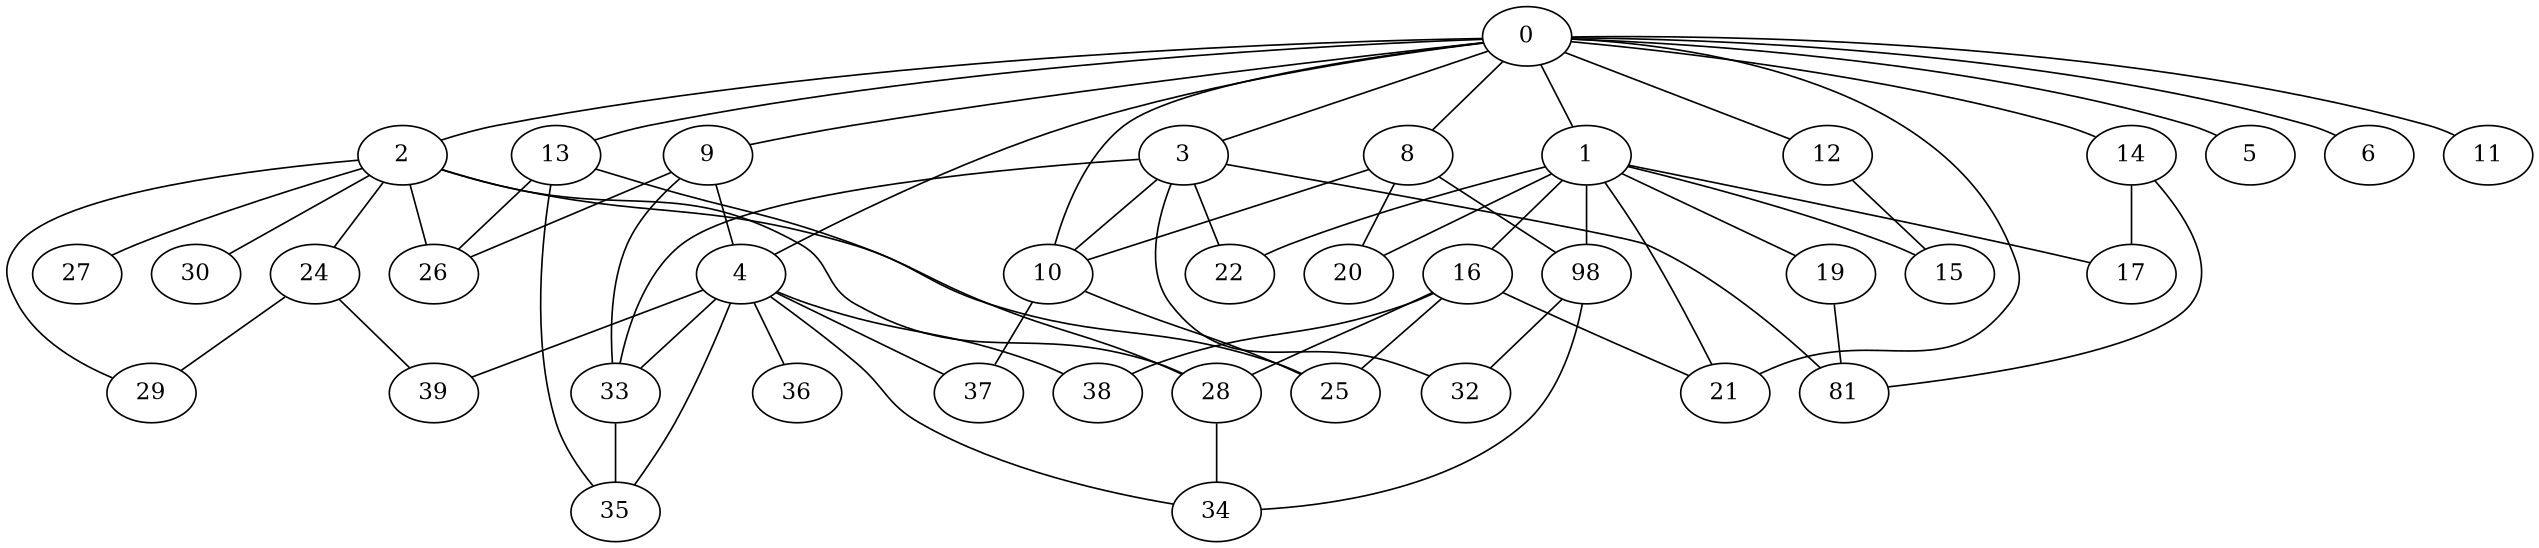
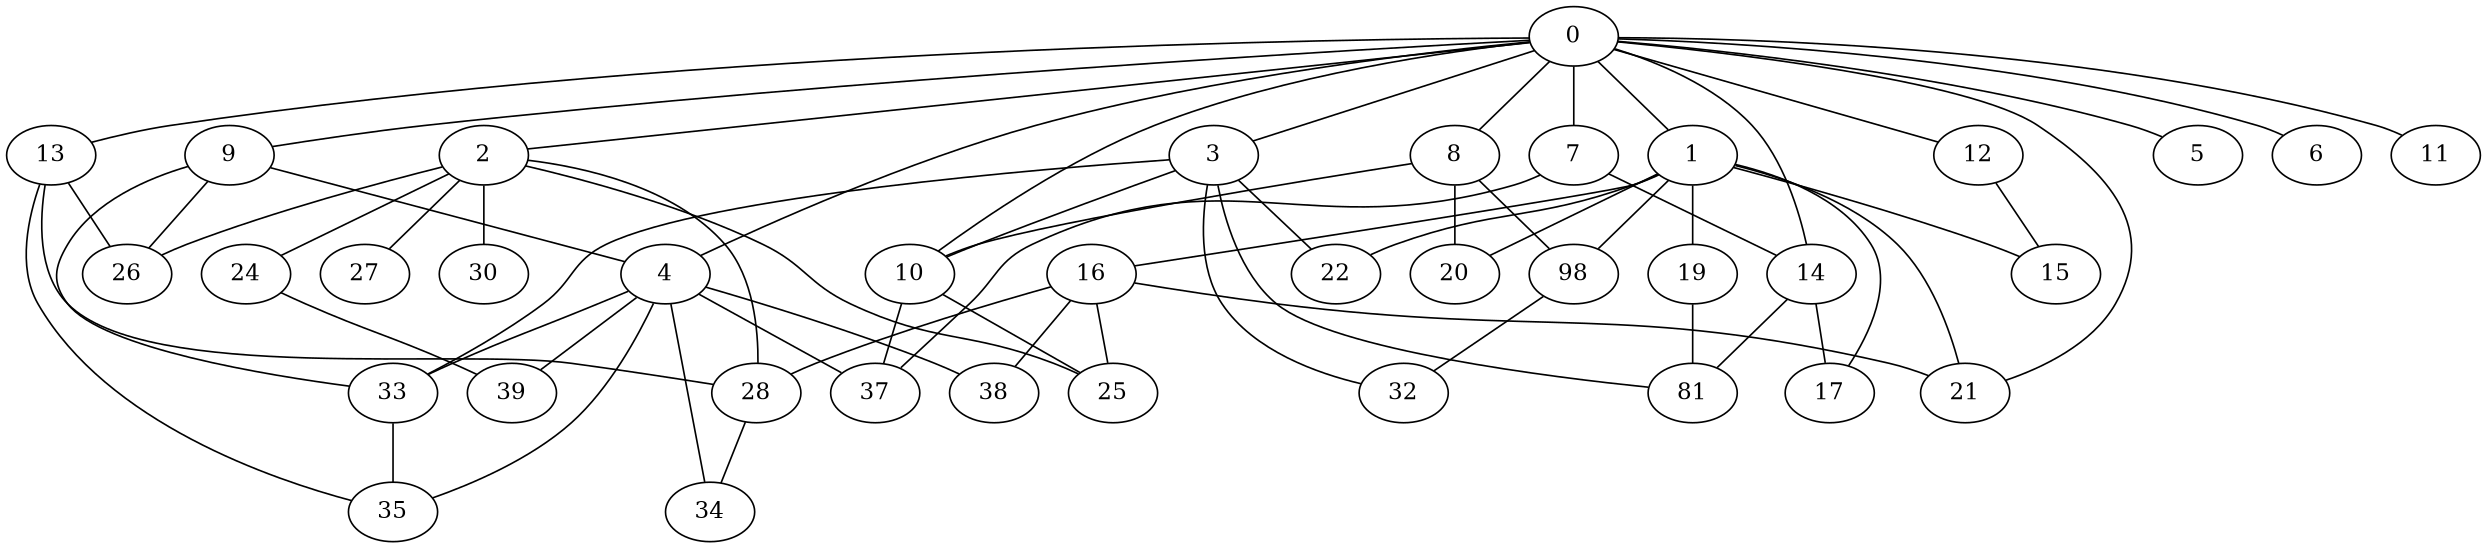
none -> (1574, 155)
(152, 393) -> none
(797, 393) -> none
(1463, 463) -> none
